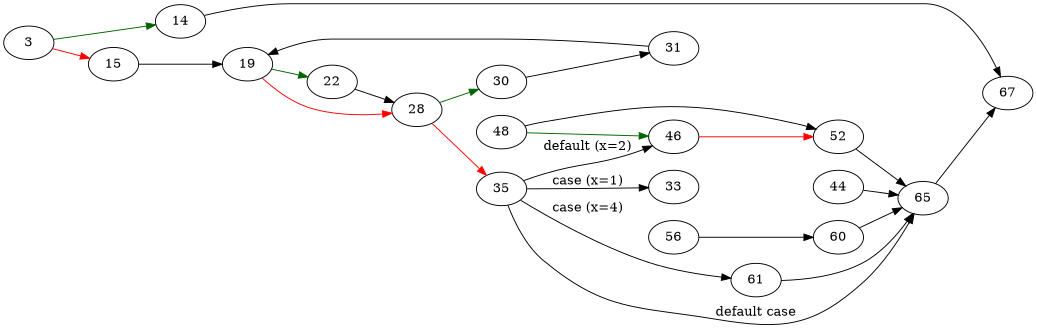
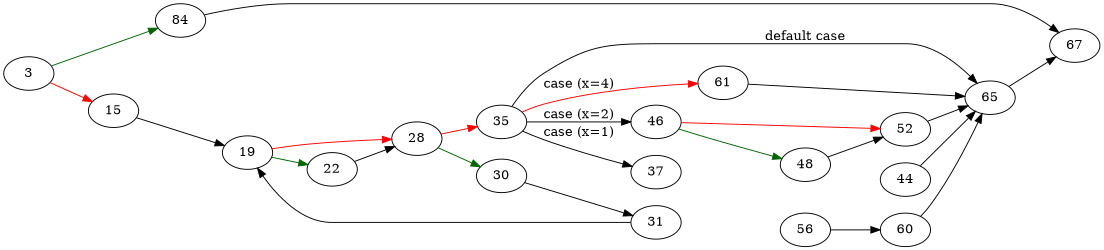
(181, 21) -> (181, 20)
(583, 134) -> (726, 143)
(588, 147) -> (579, 115)
(674, 187) -> (656, 172)
(617, 250) -> (604, 92)
